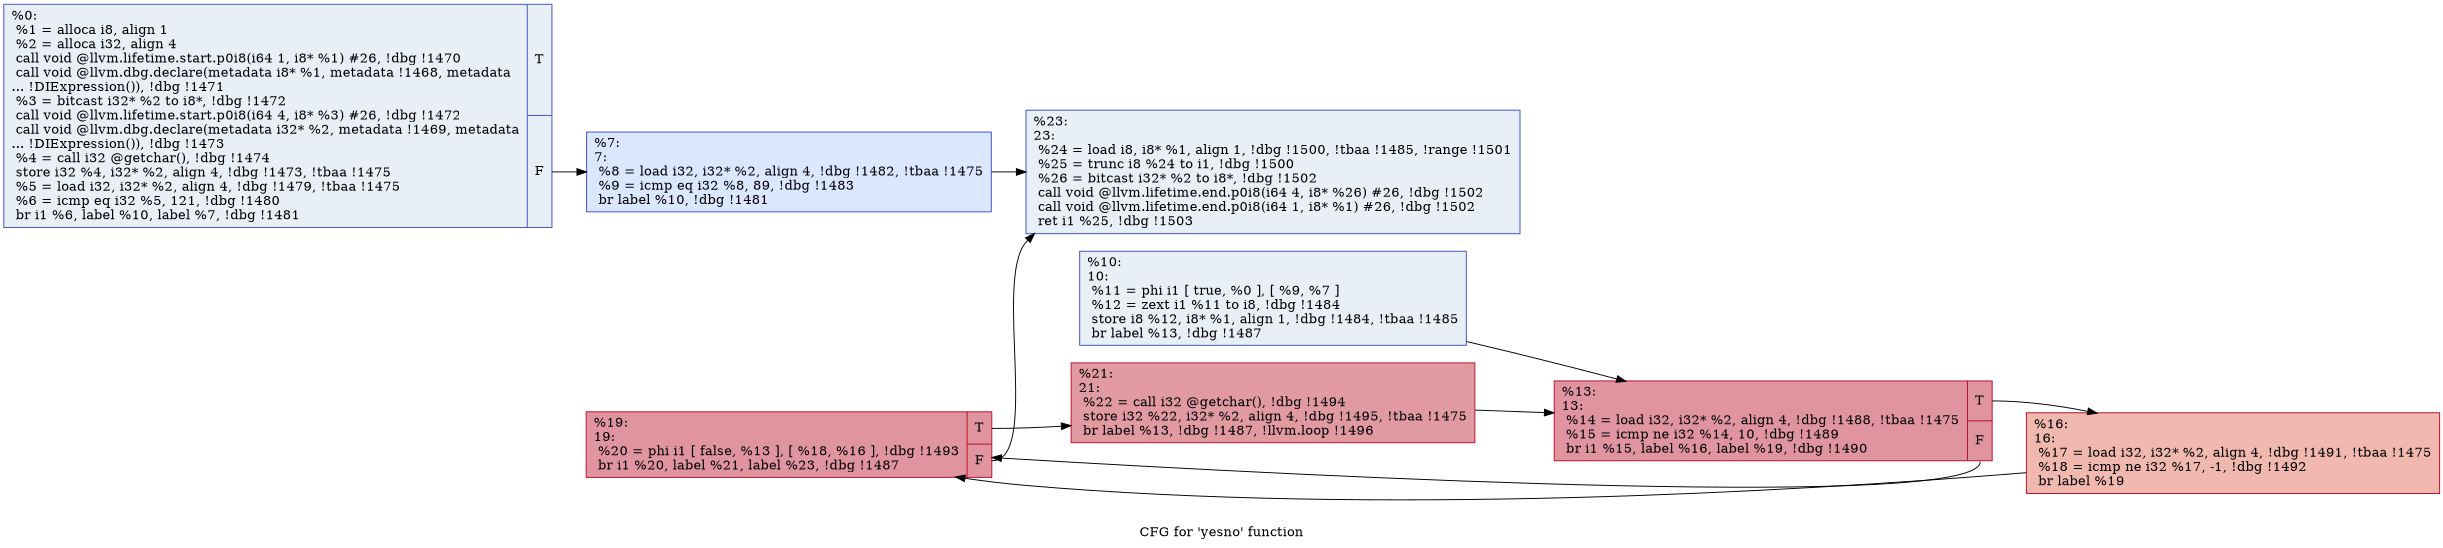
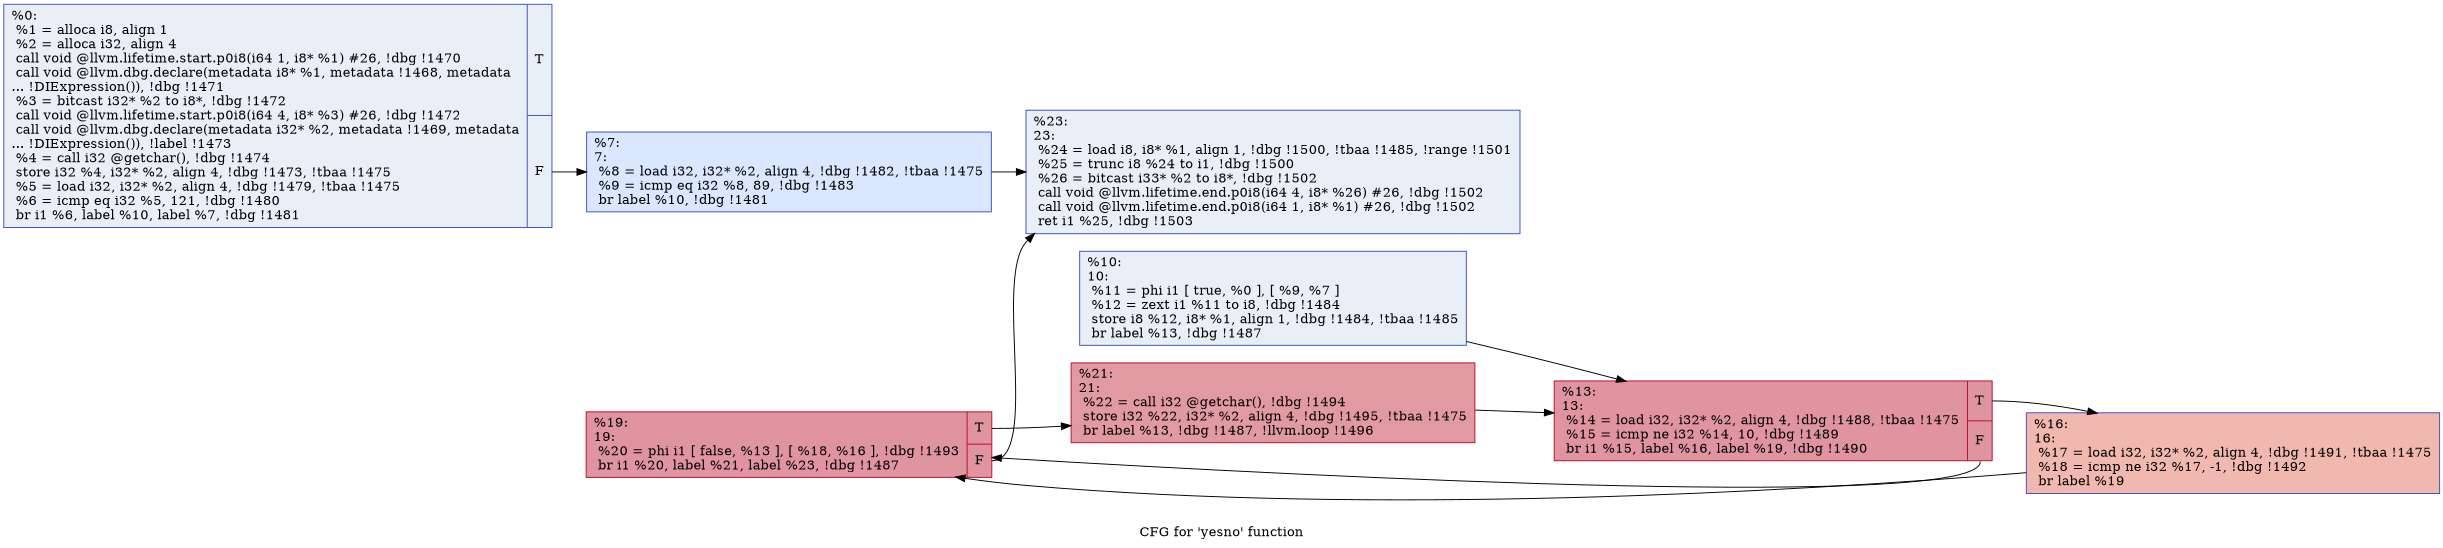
(118, 144) -> (122, 144)
(1176, 179) -> (1176, 179)
(2233, 453) -> (2233, 453)
